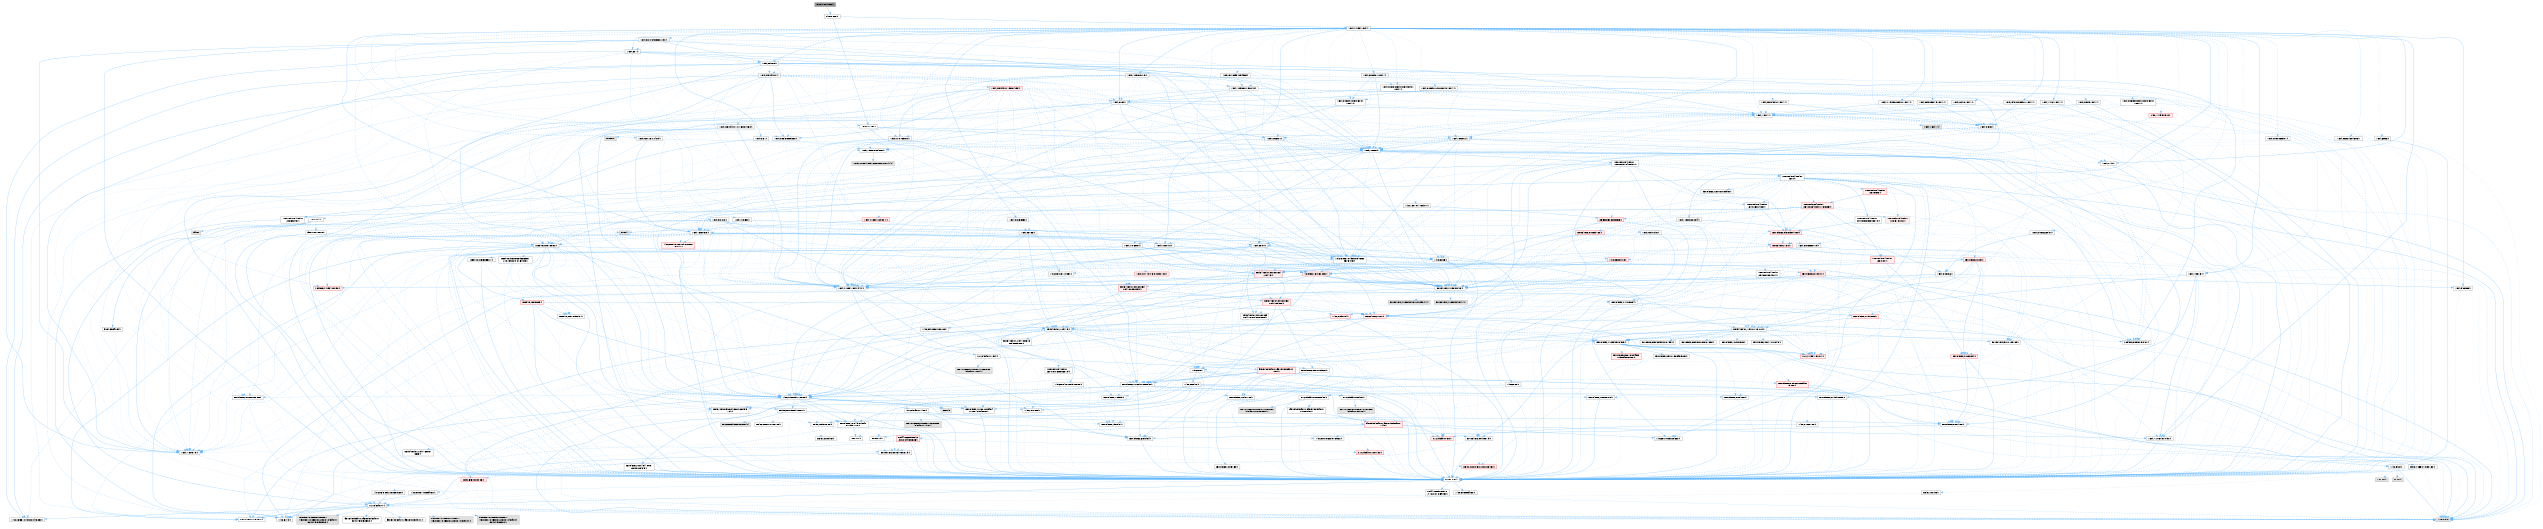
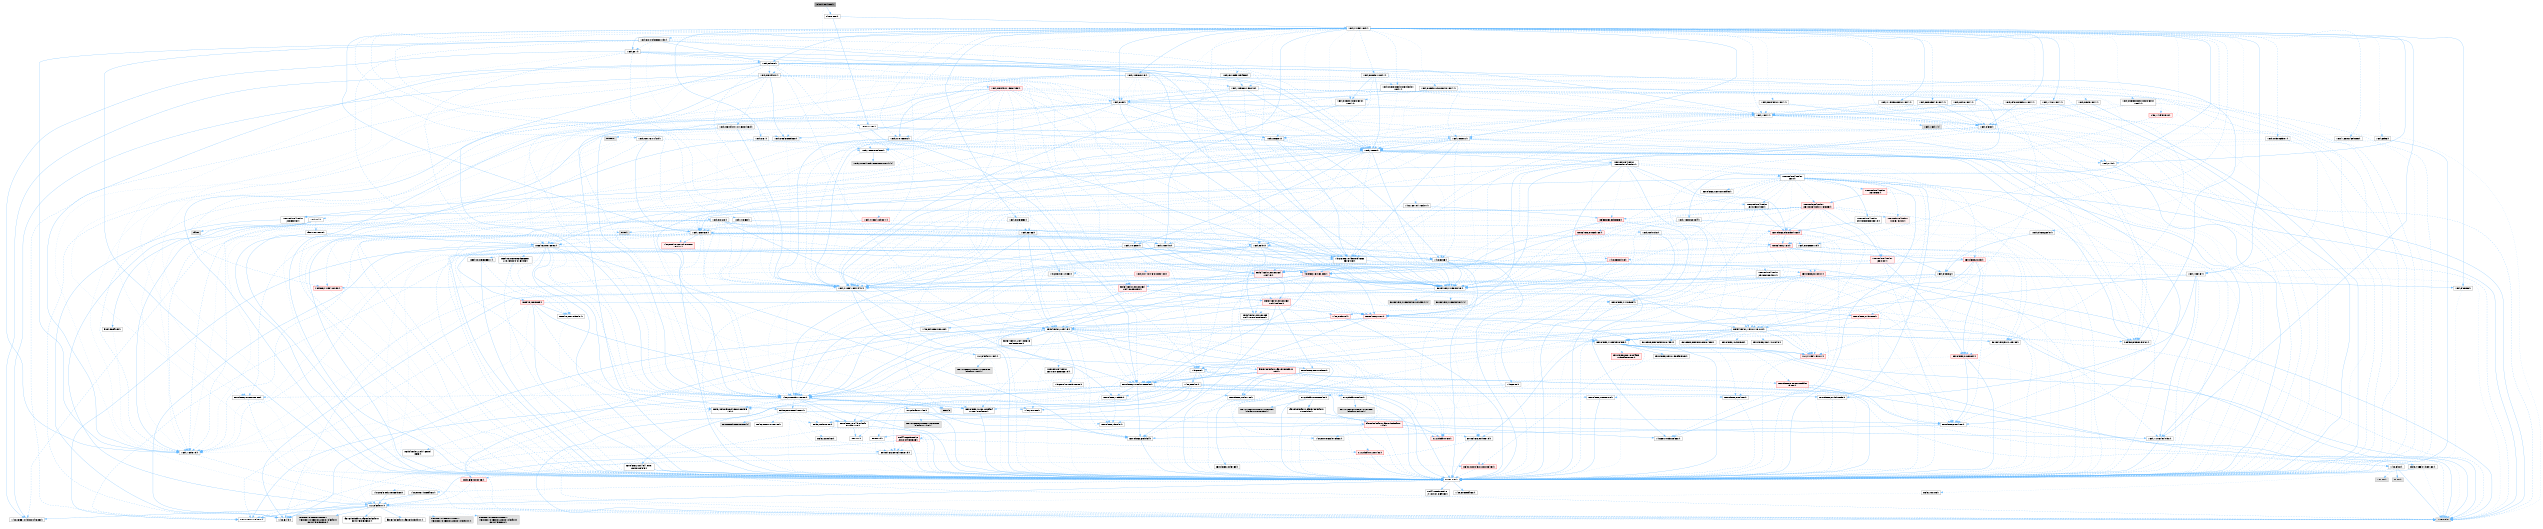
(2348, 139) -> (2348, 139)
(1807, 425) -> none
